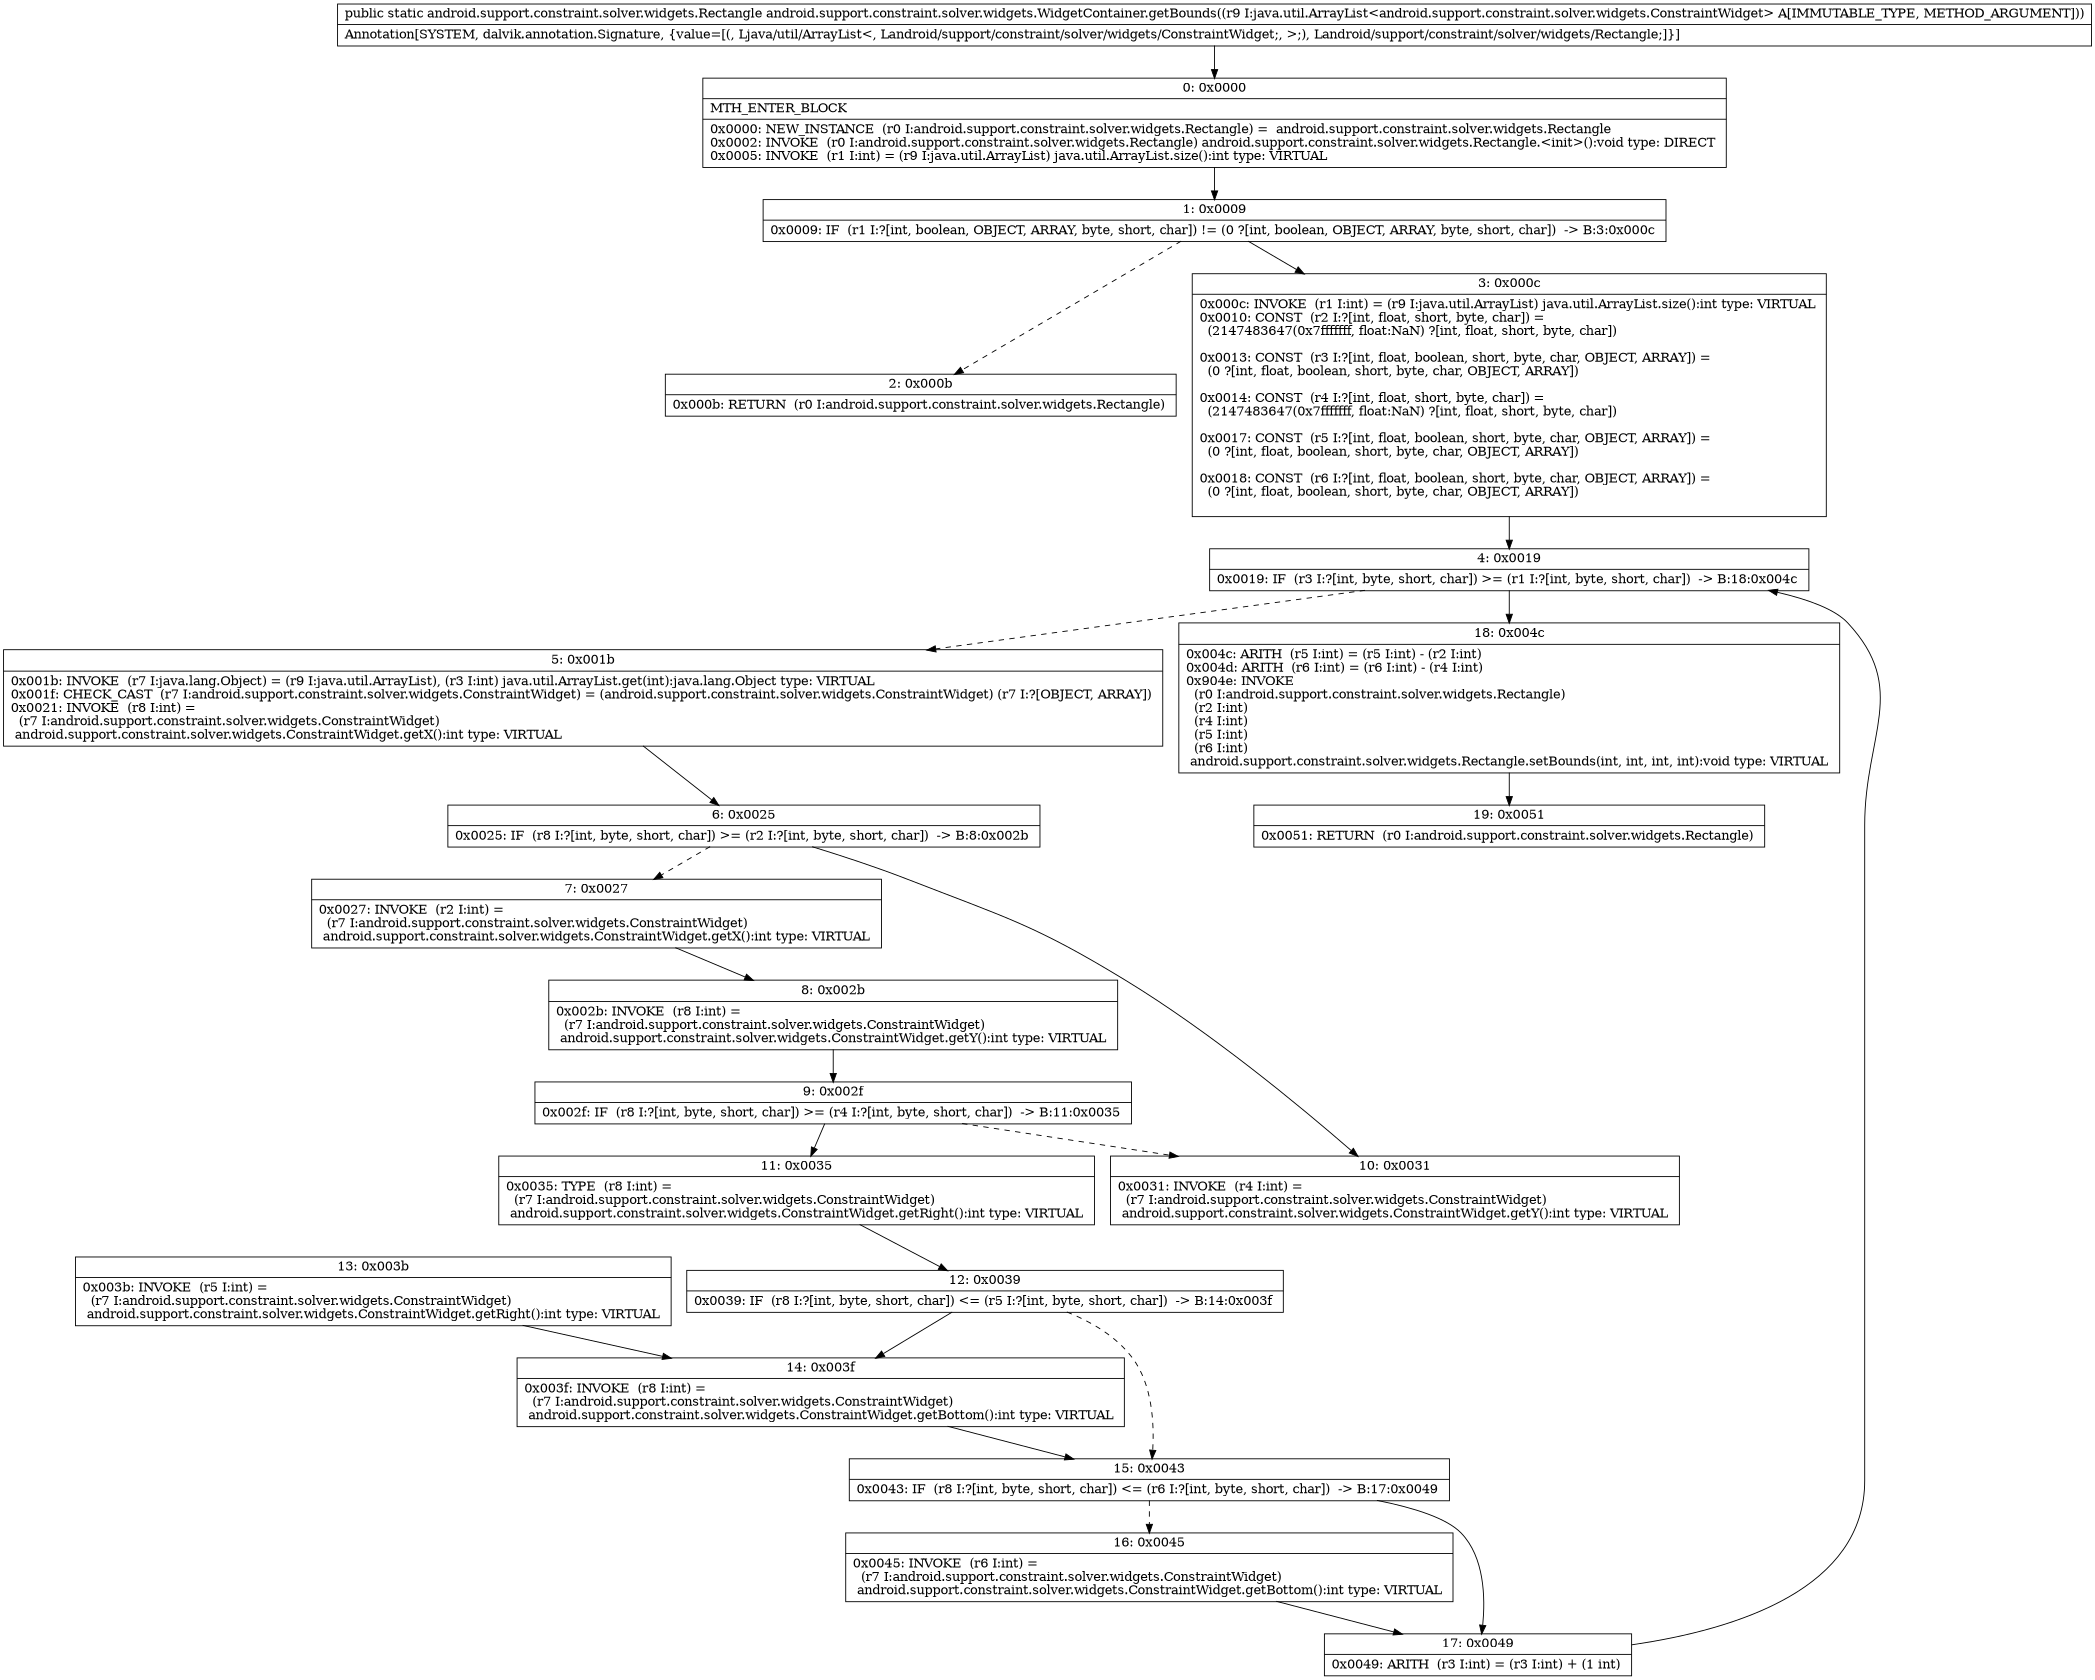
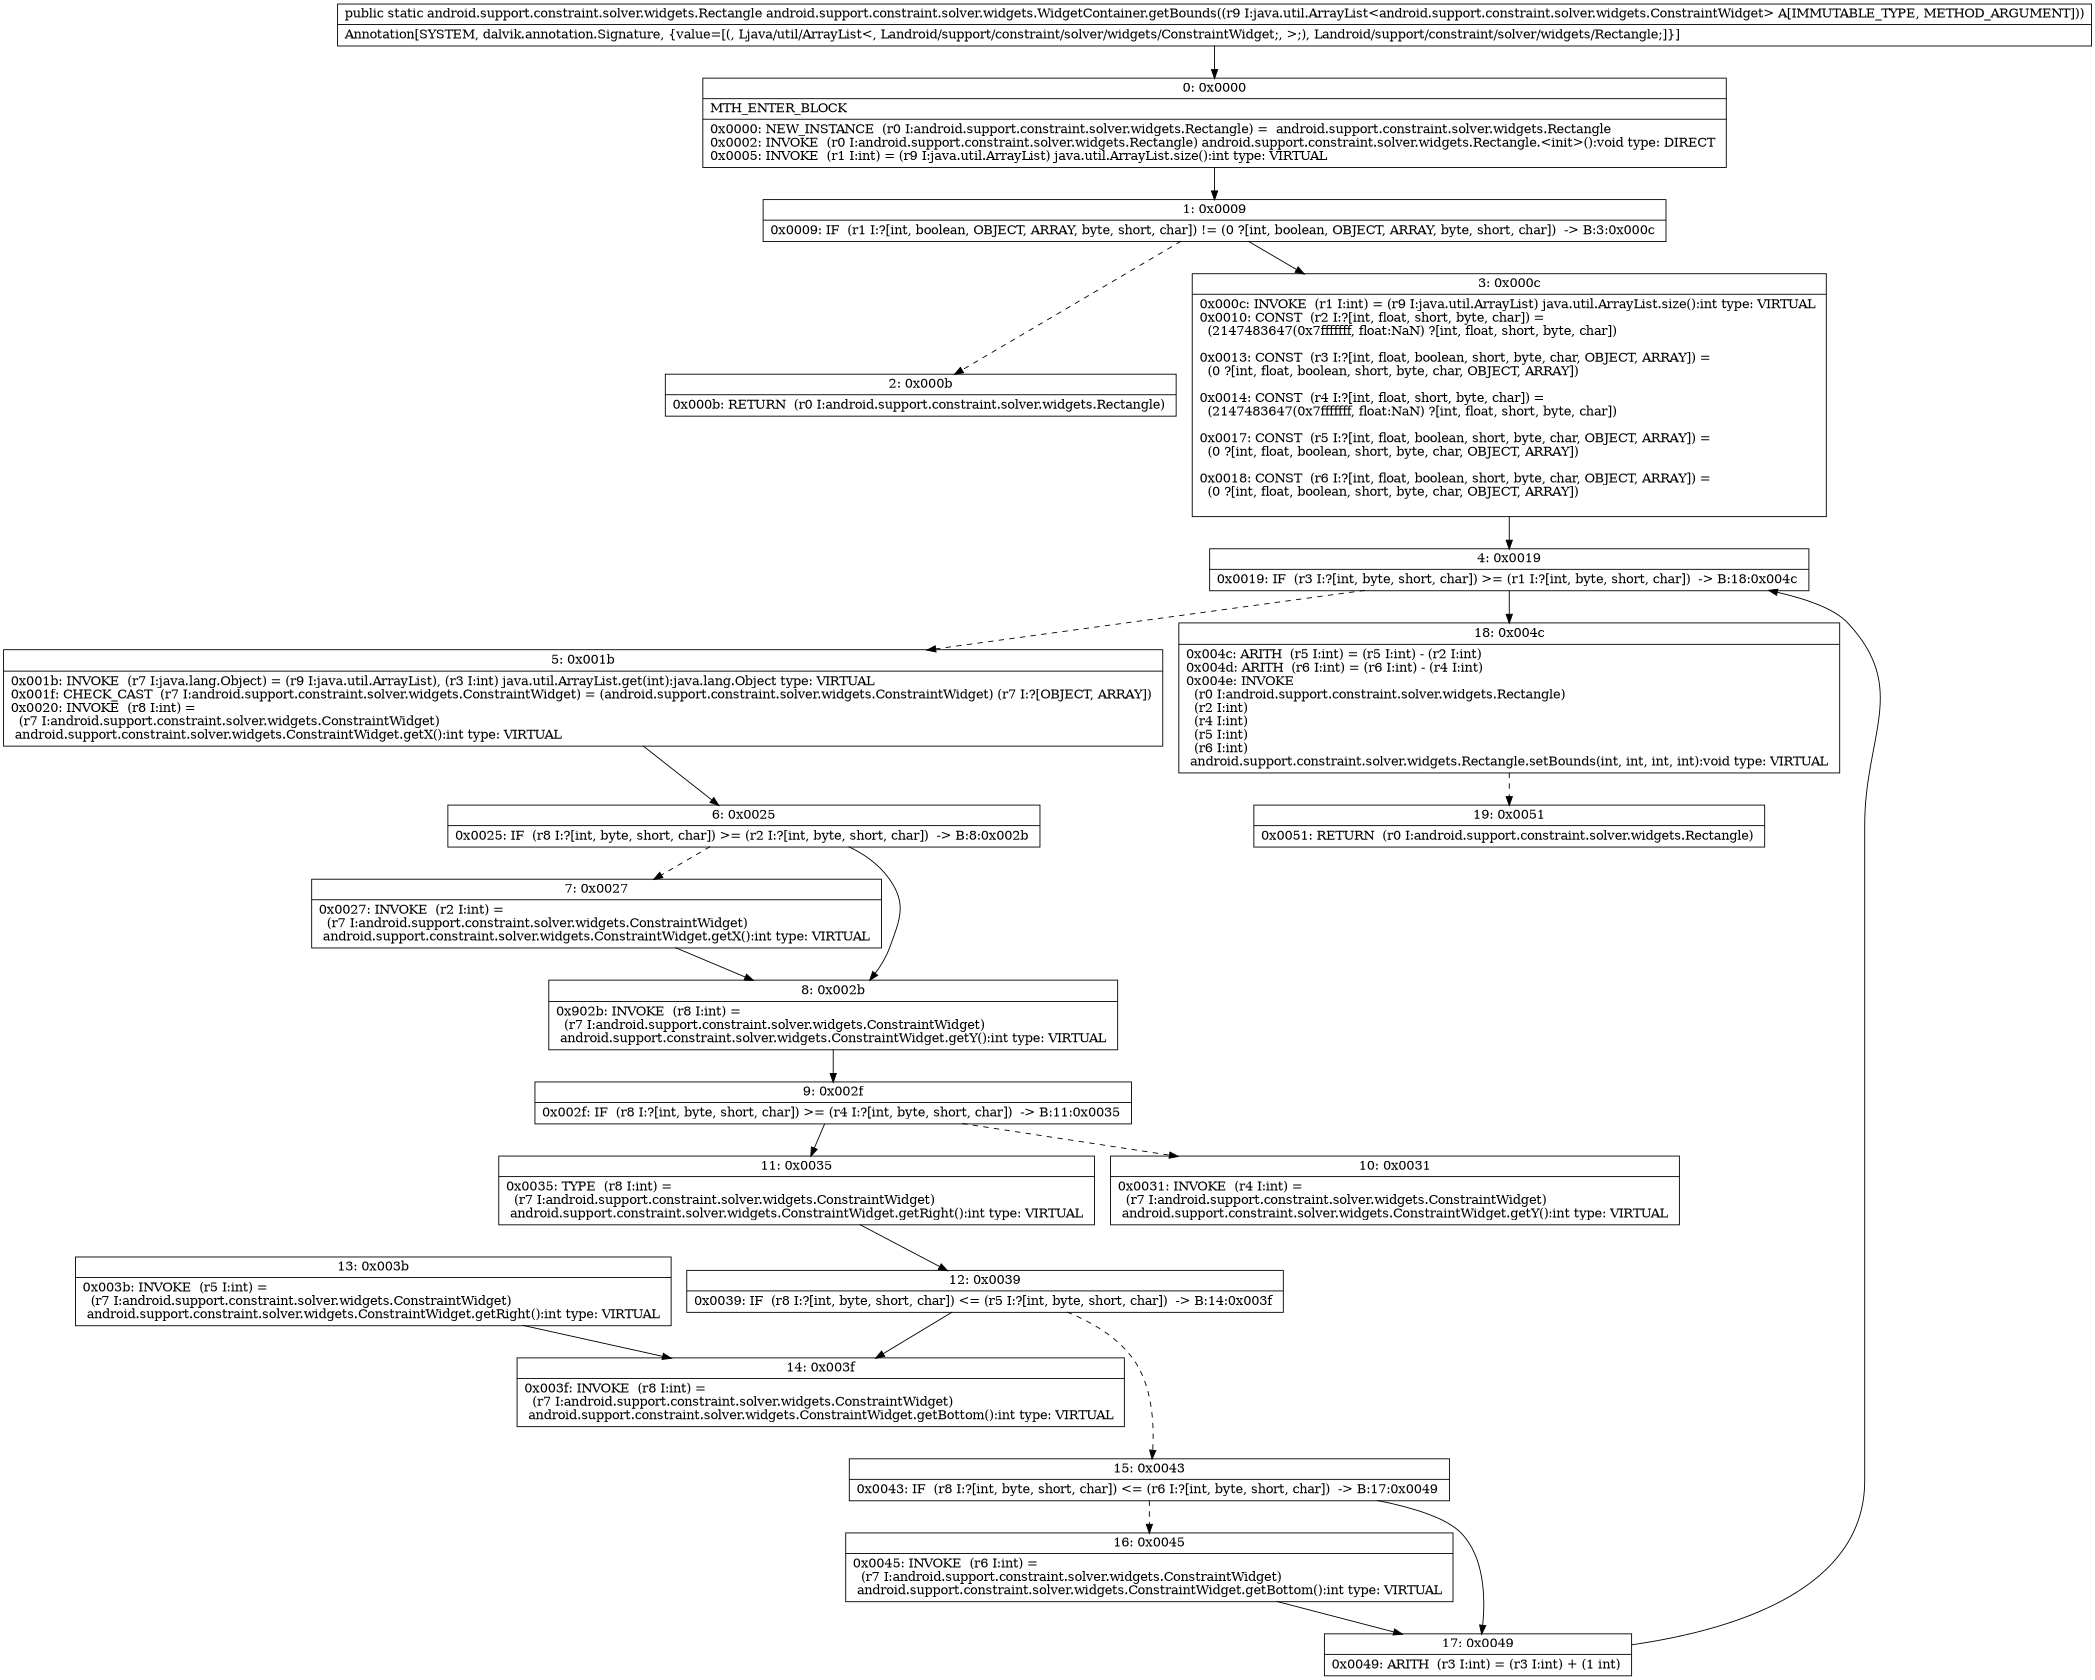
(1244, 681) -> (1244, 681)
(105, 708) -> (105, 708)
(1509, 785) -> (1509, 785)
(1100, 965) -> (899, 901)
(651, 1012) -> (651, 1012)
(1006, 1442) -> none
